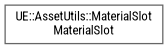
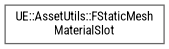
(84, 24) -> (85, 24)
